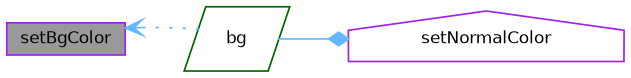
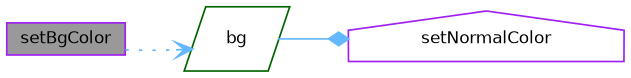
(171, 28) -> (151, 50)
